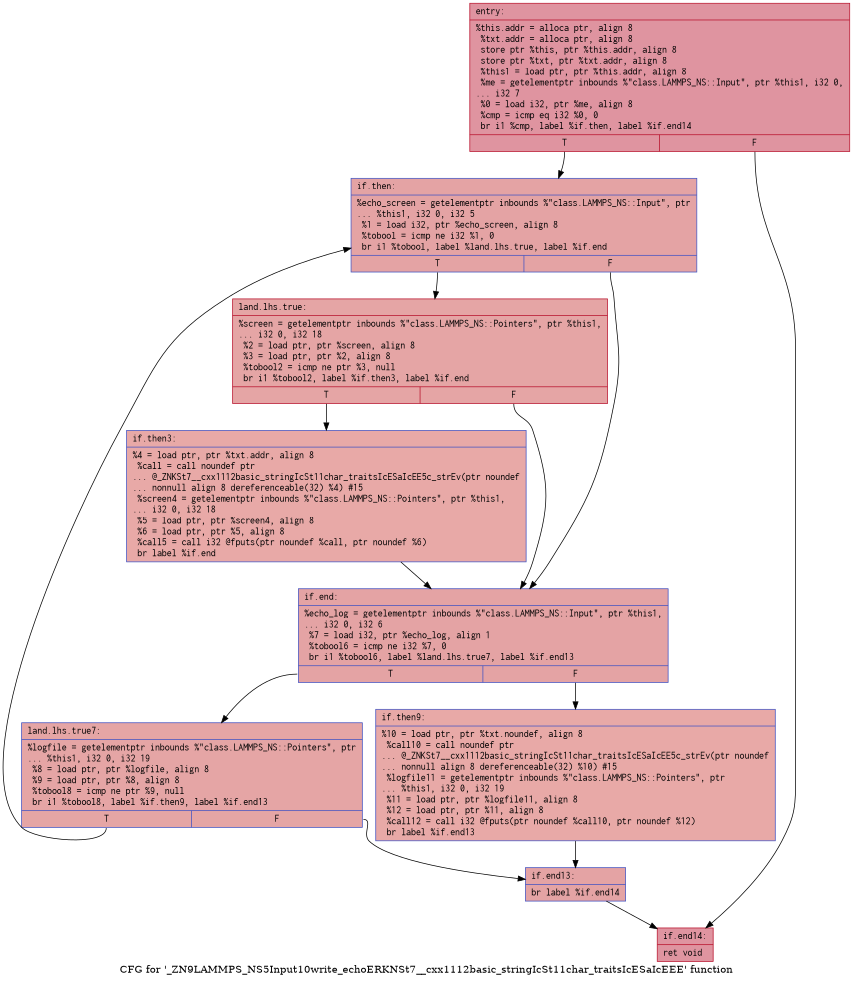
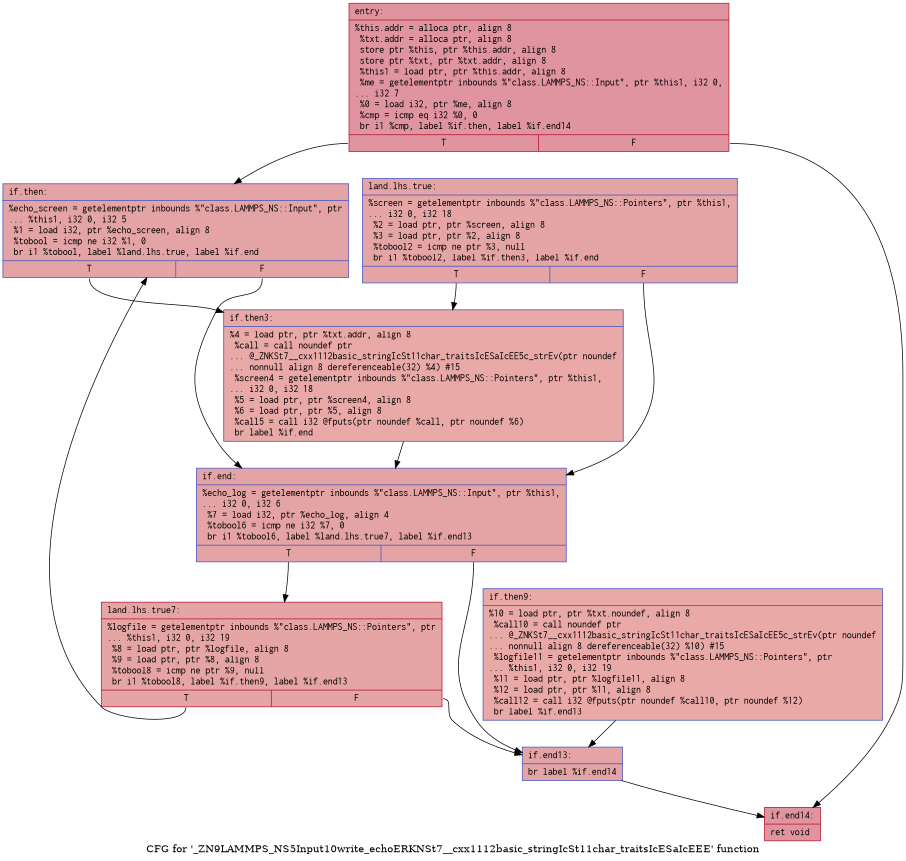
(437, 282) -> (149, 303)
(420, 351) -> (550, 231)
(398, 635) -> (296, 515)
(576, 692) -> (459, 667)
(192, 775) -> (272, 654)
